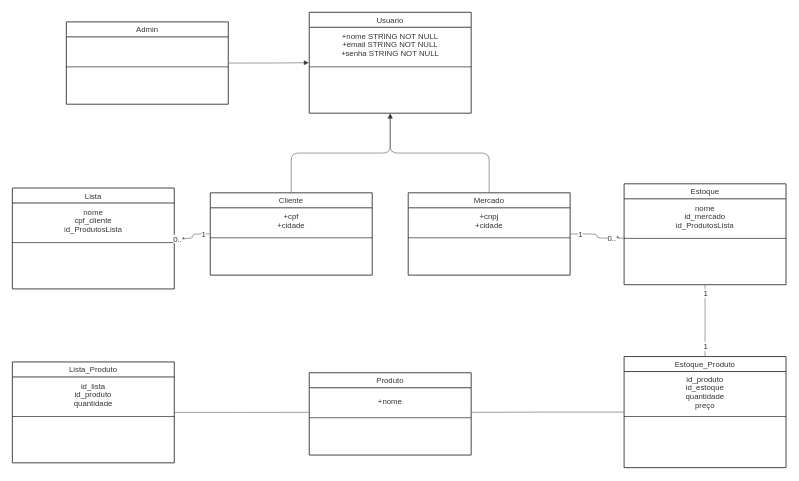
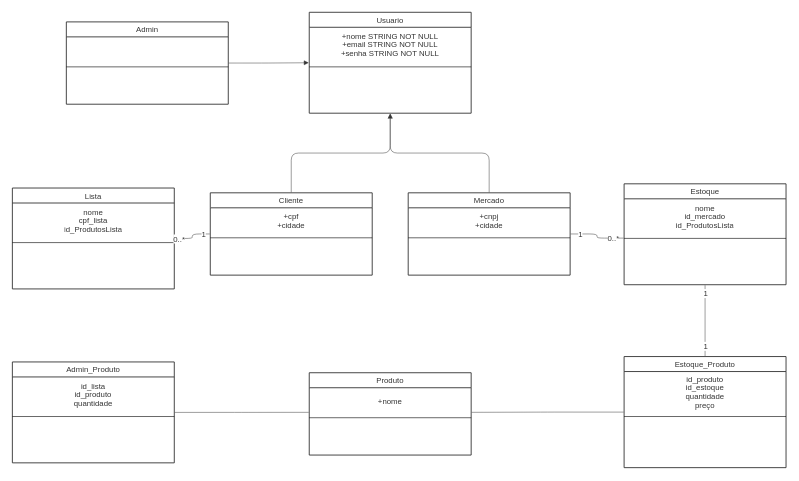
(93, 222) -> (93, 222)
(93, 370) -> (93, 370)
